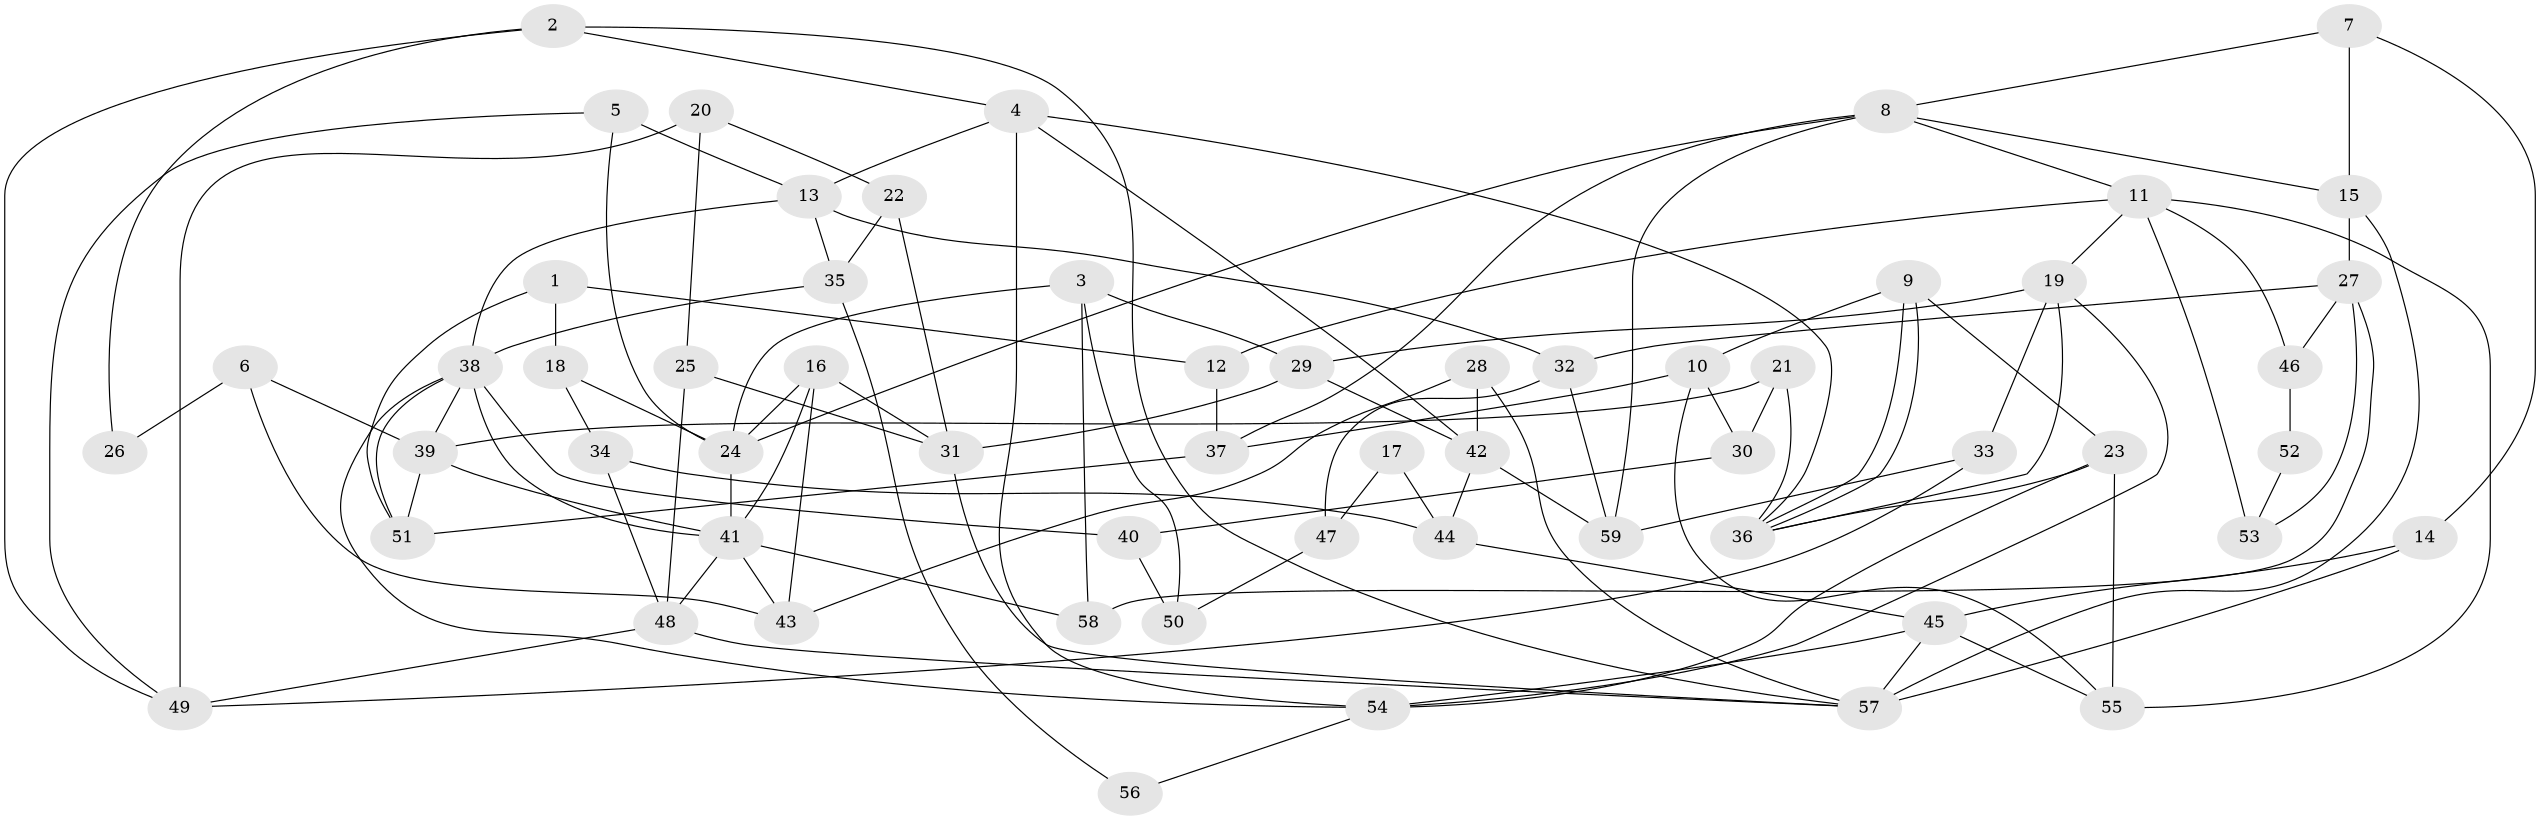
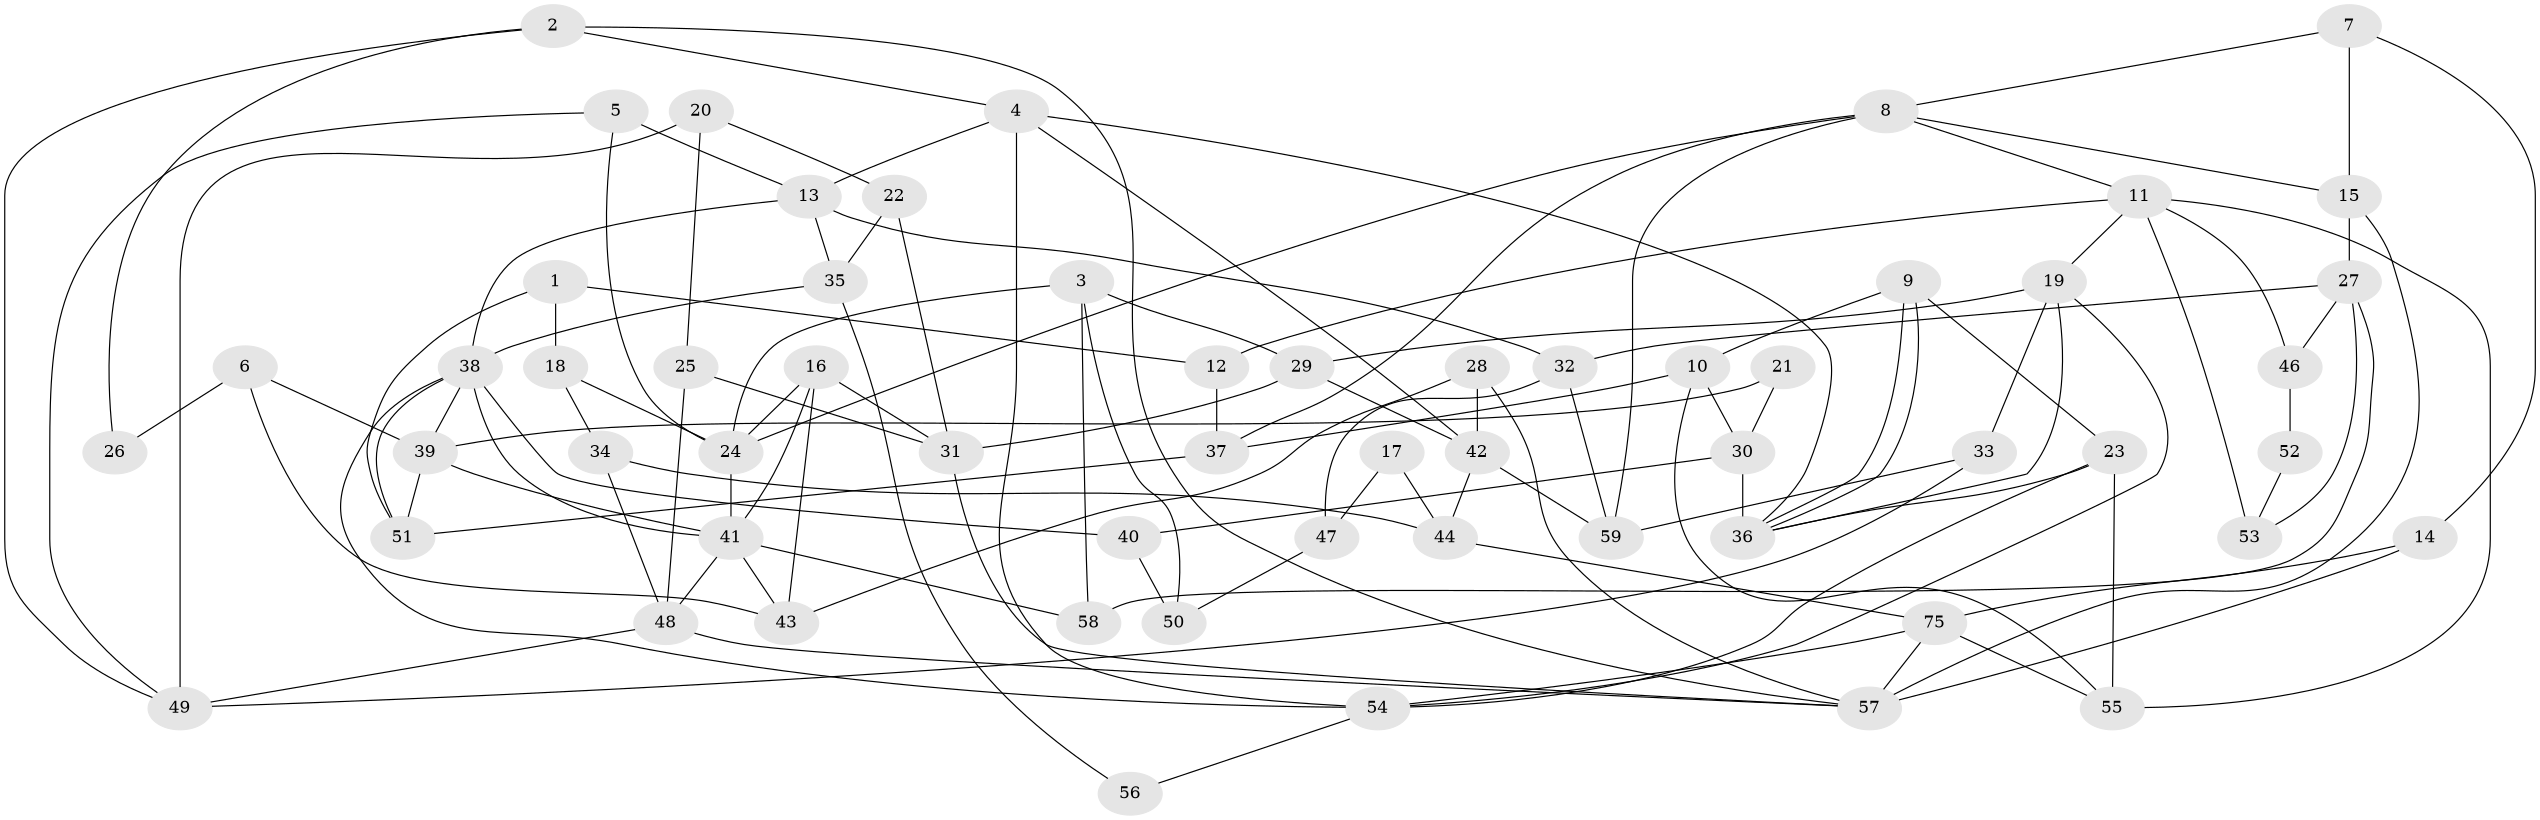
(1789, 458) -> (1743, 495)
(1935, 623) -> (1935, 623)
